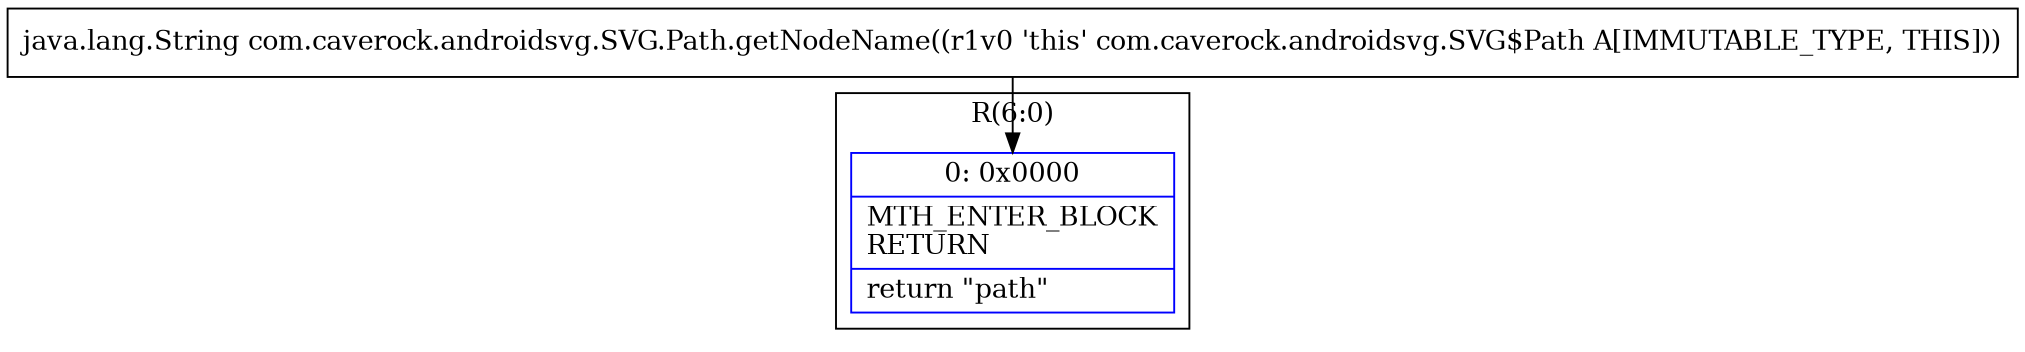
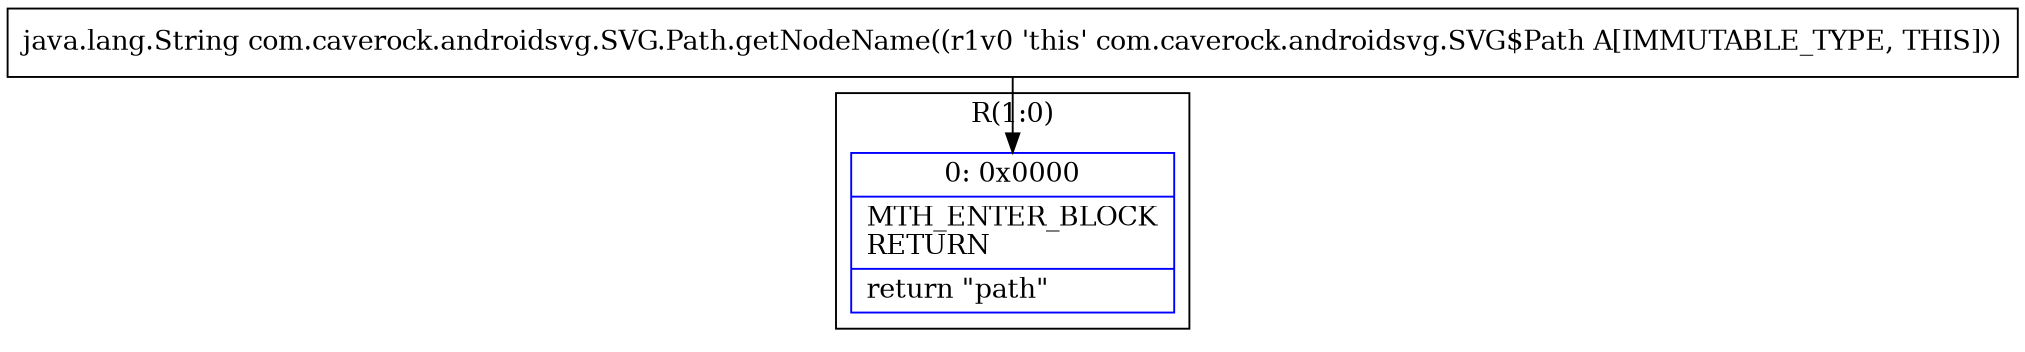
(1013, 115) -> (1013, 115)
